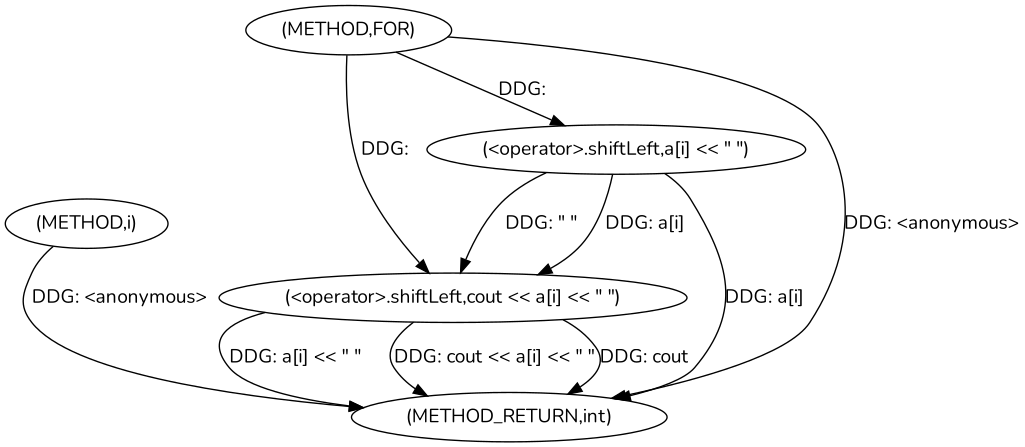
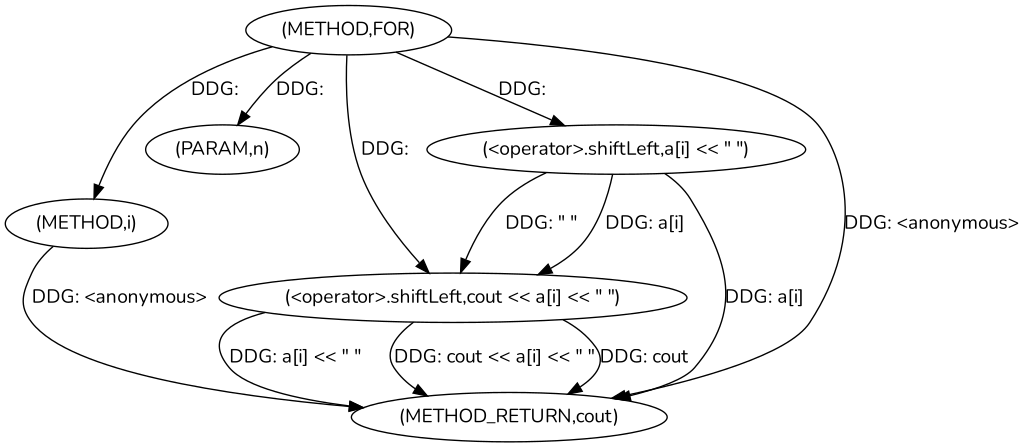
none -> (167, 94)
none -> (222, 150)
(509, 417) -> (509, 417)
